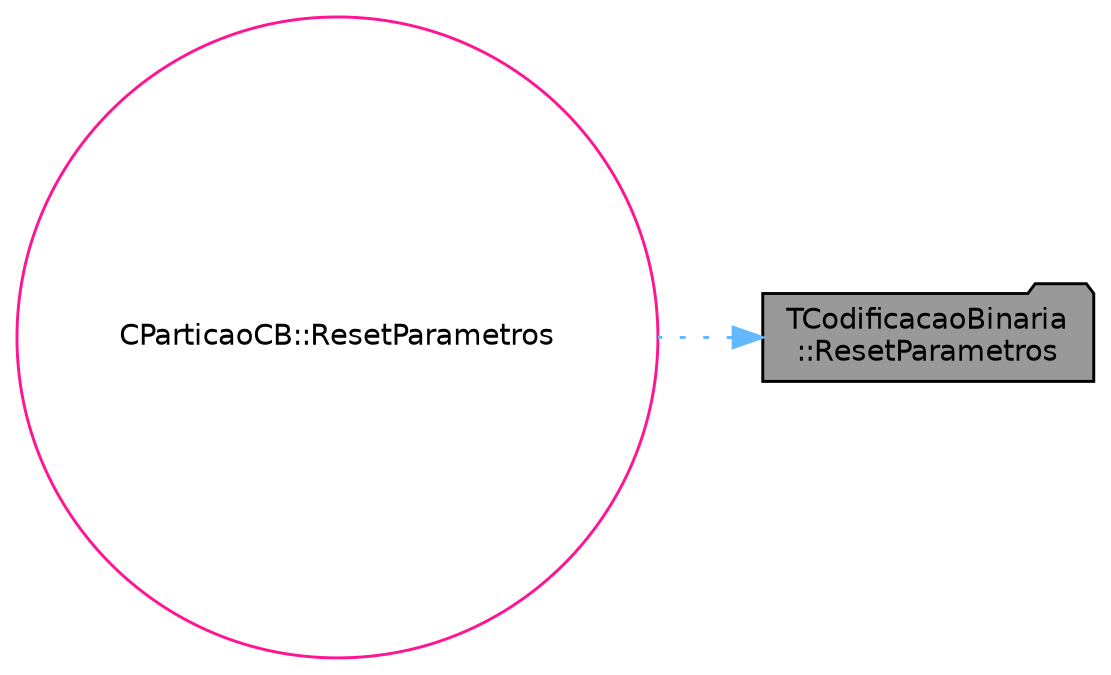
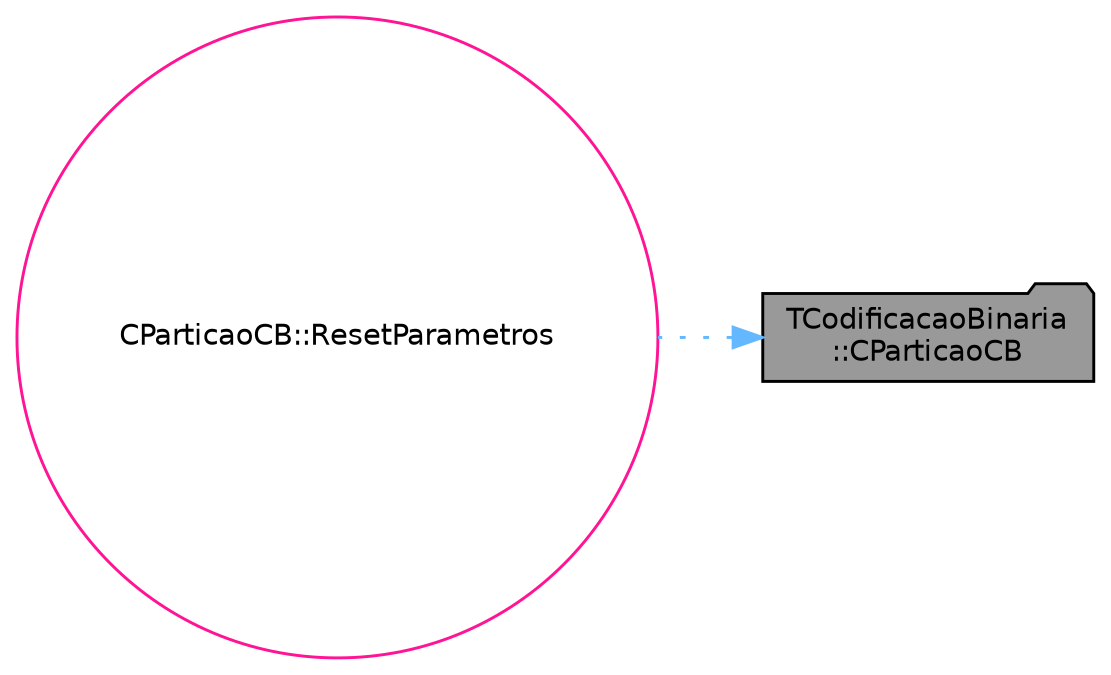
(928, 337) -> (928, 337)
